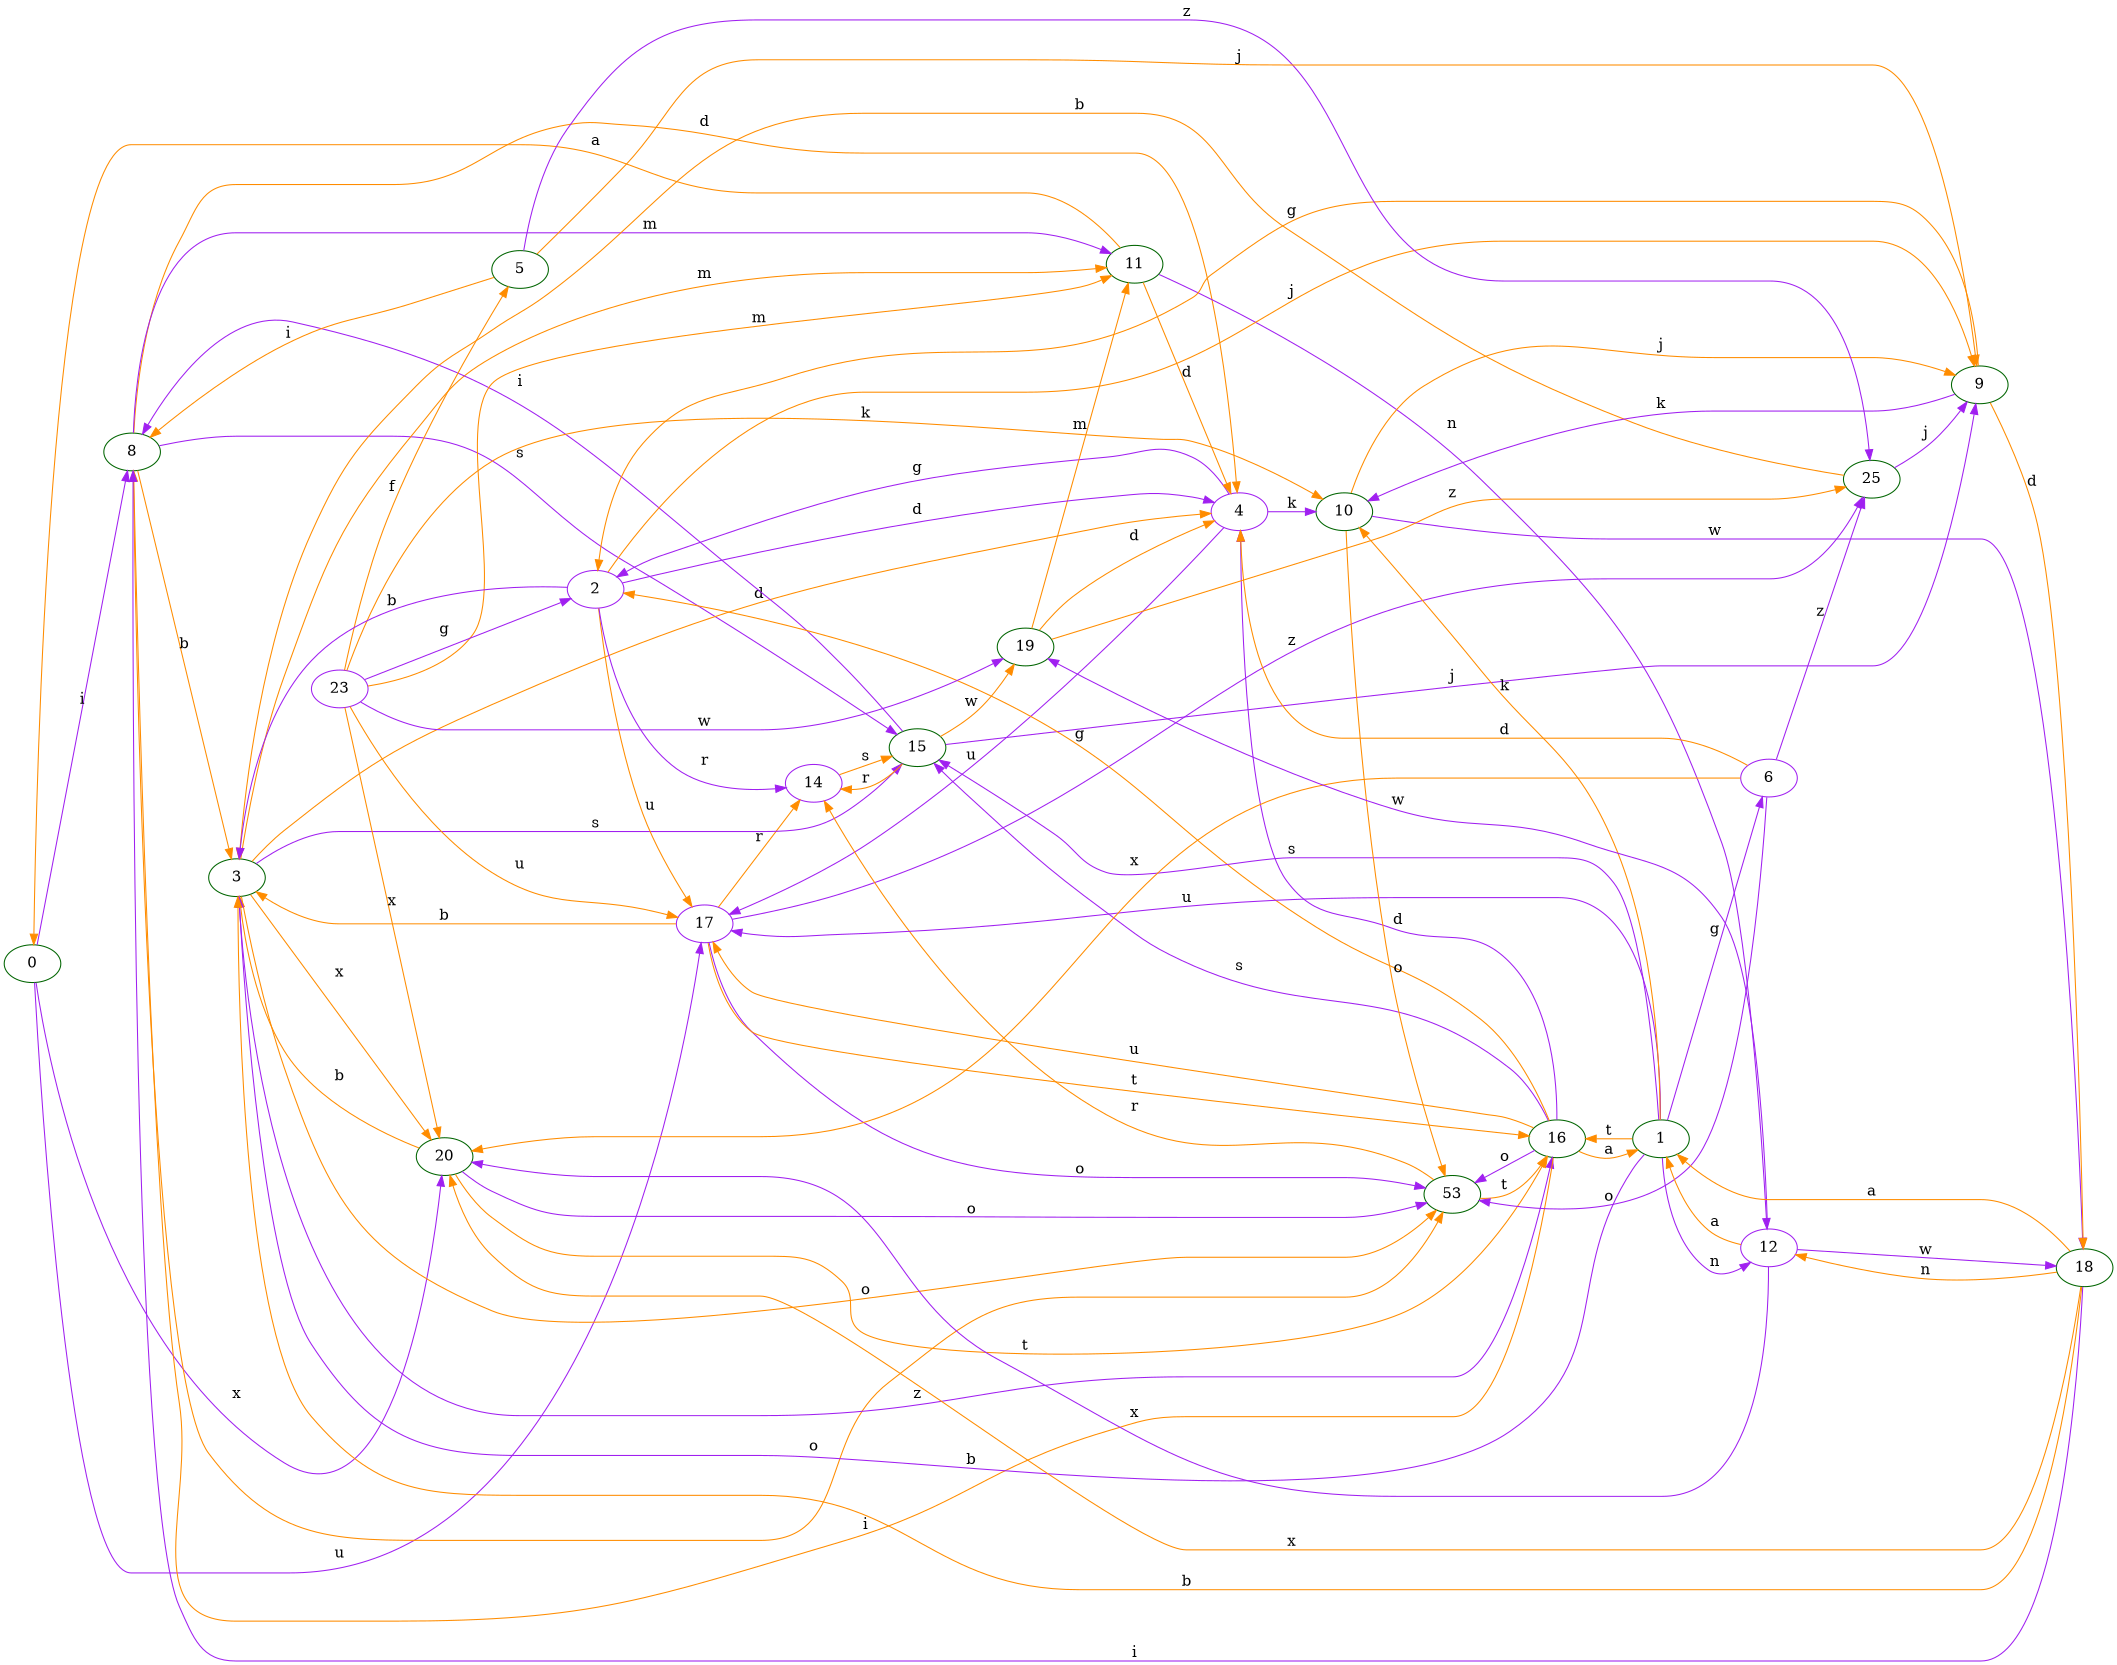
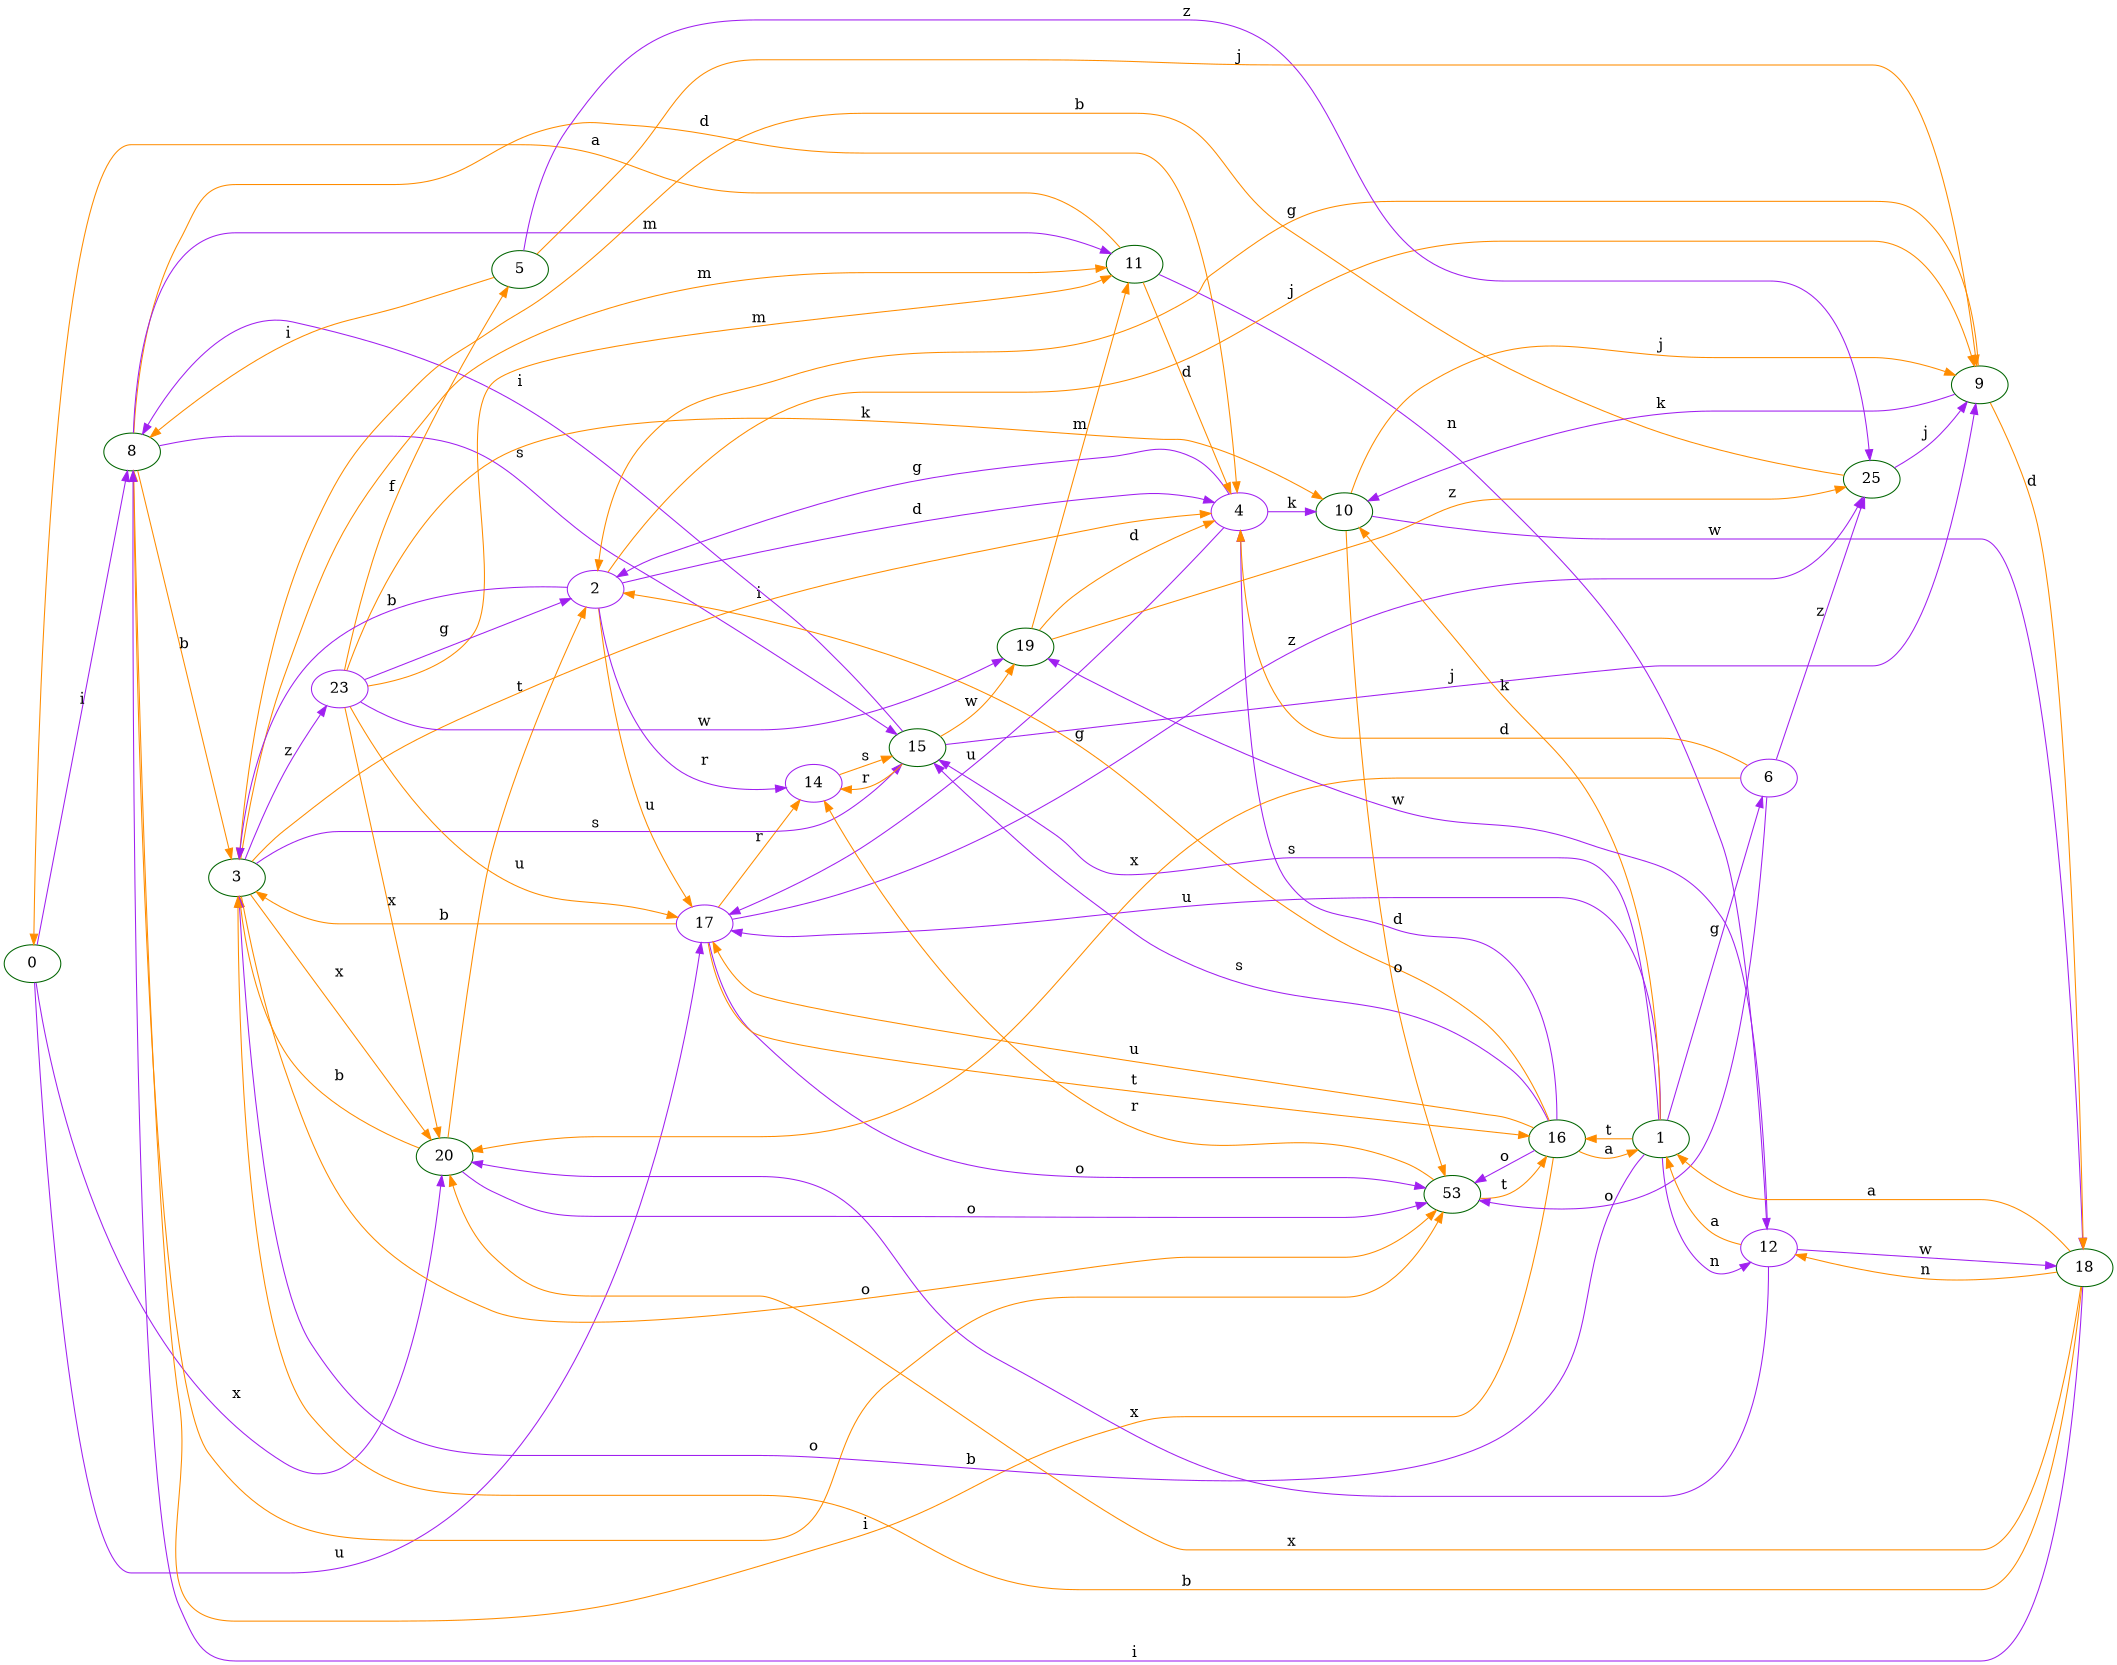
(759, 594) -> (759, 594)
(965, 1351) -> (485, 883)
(786, 1415) -> (278, 785)
